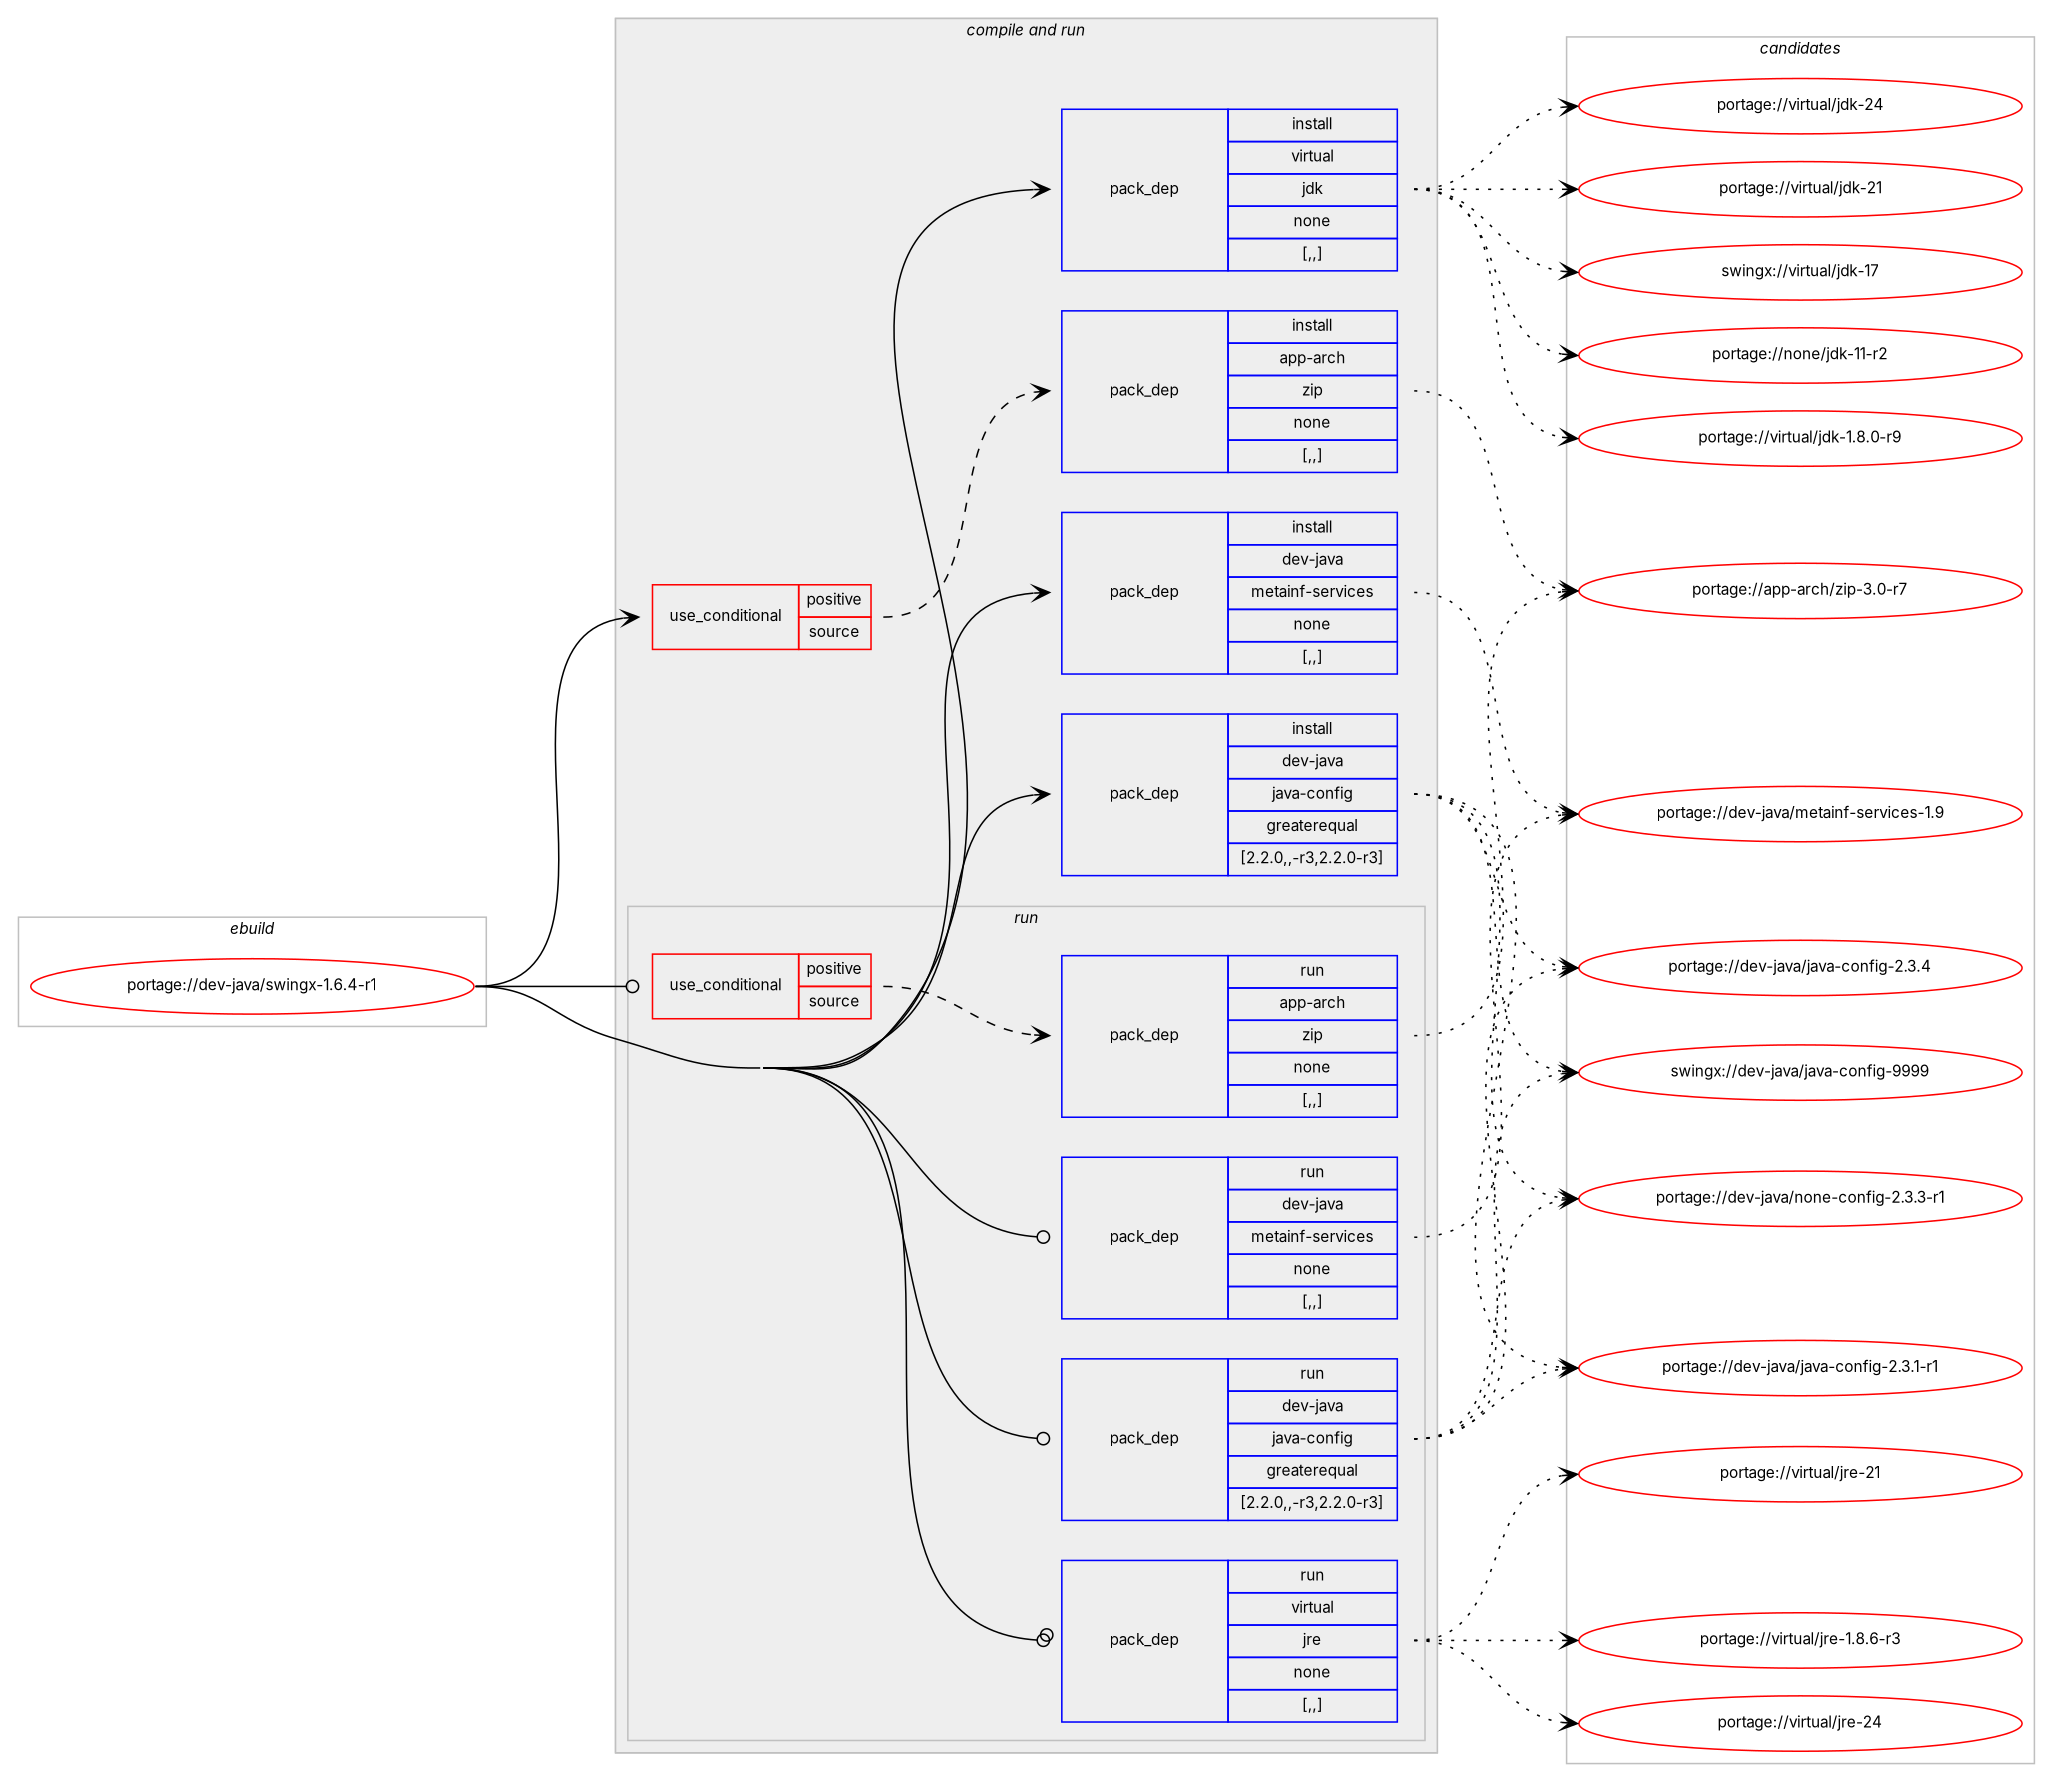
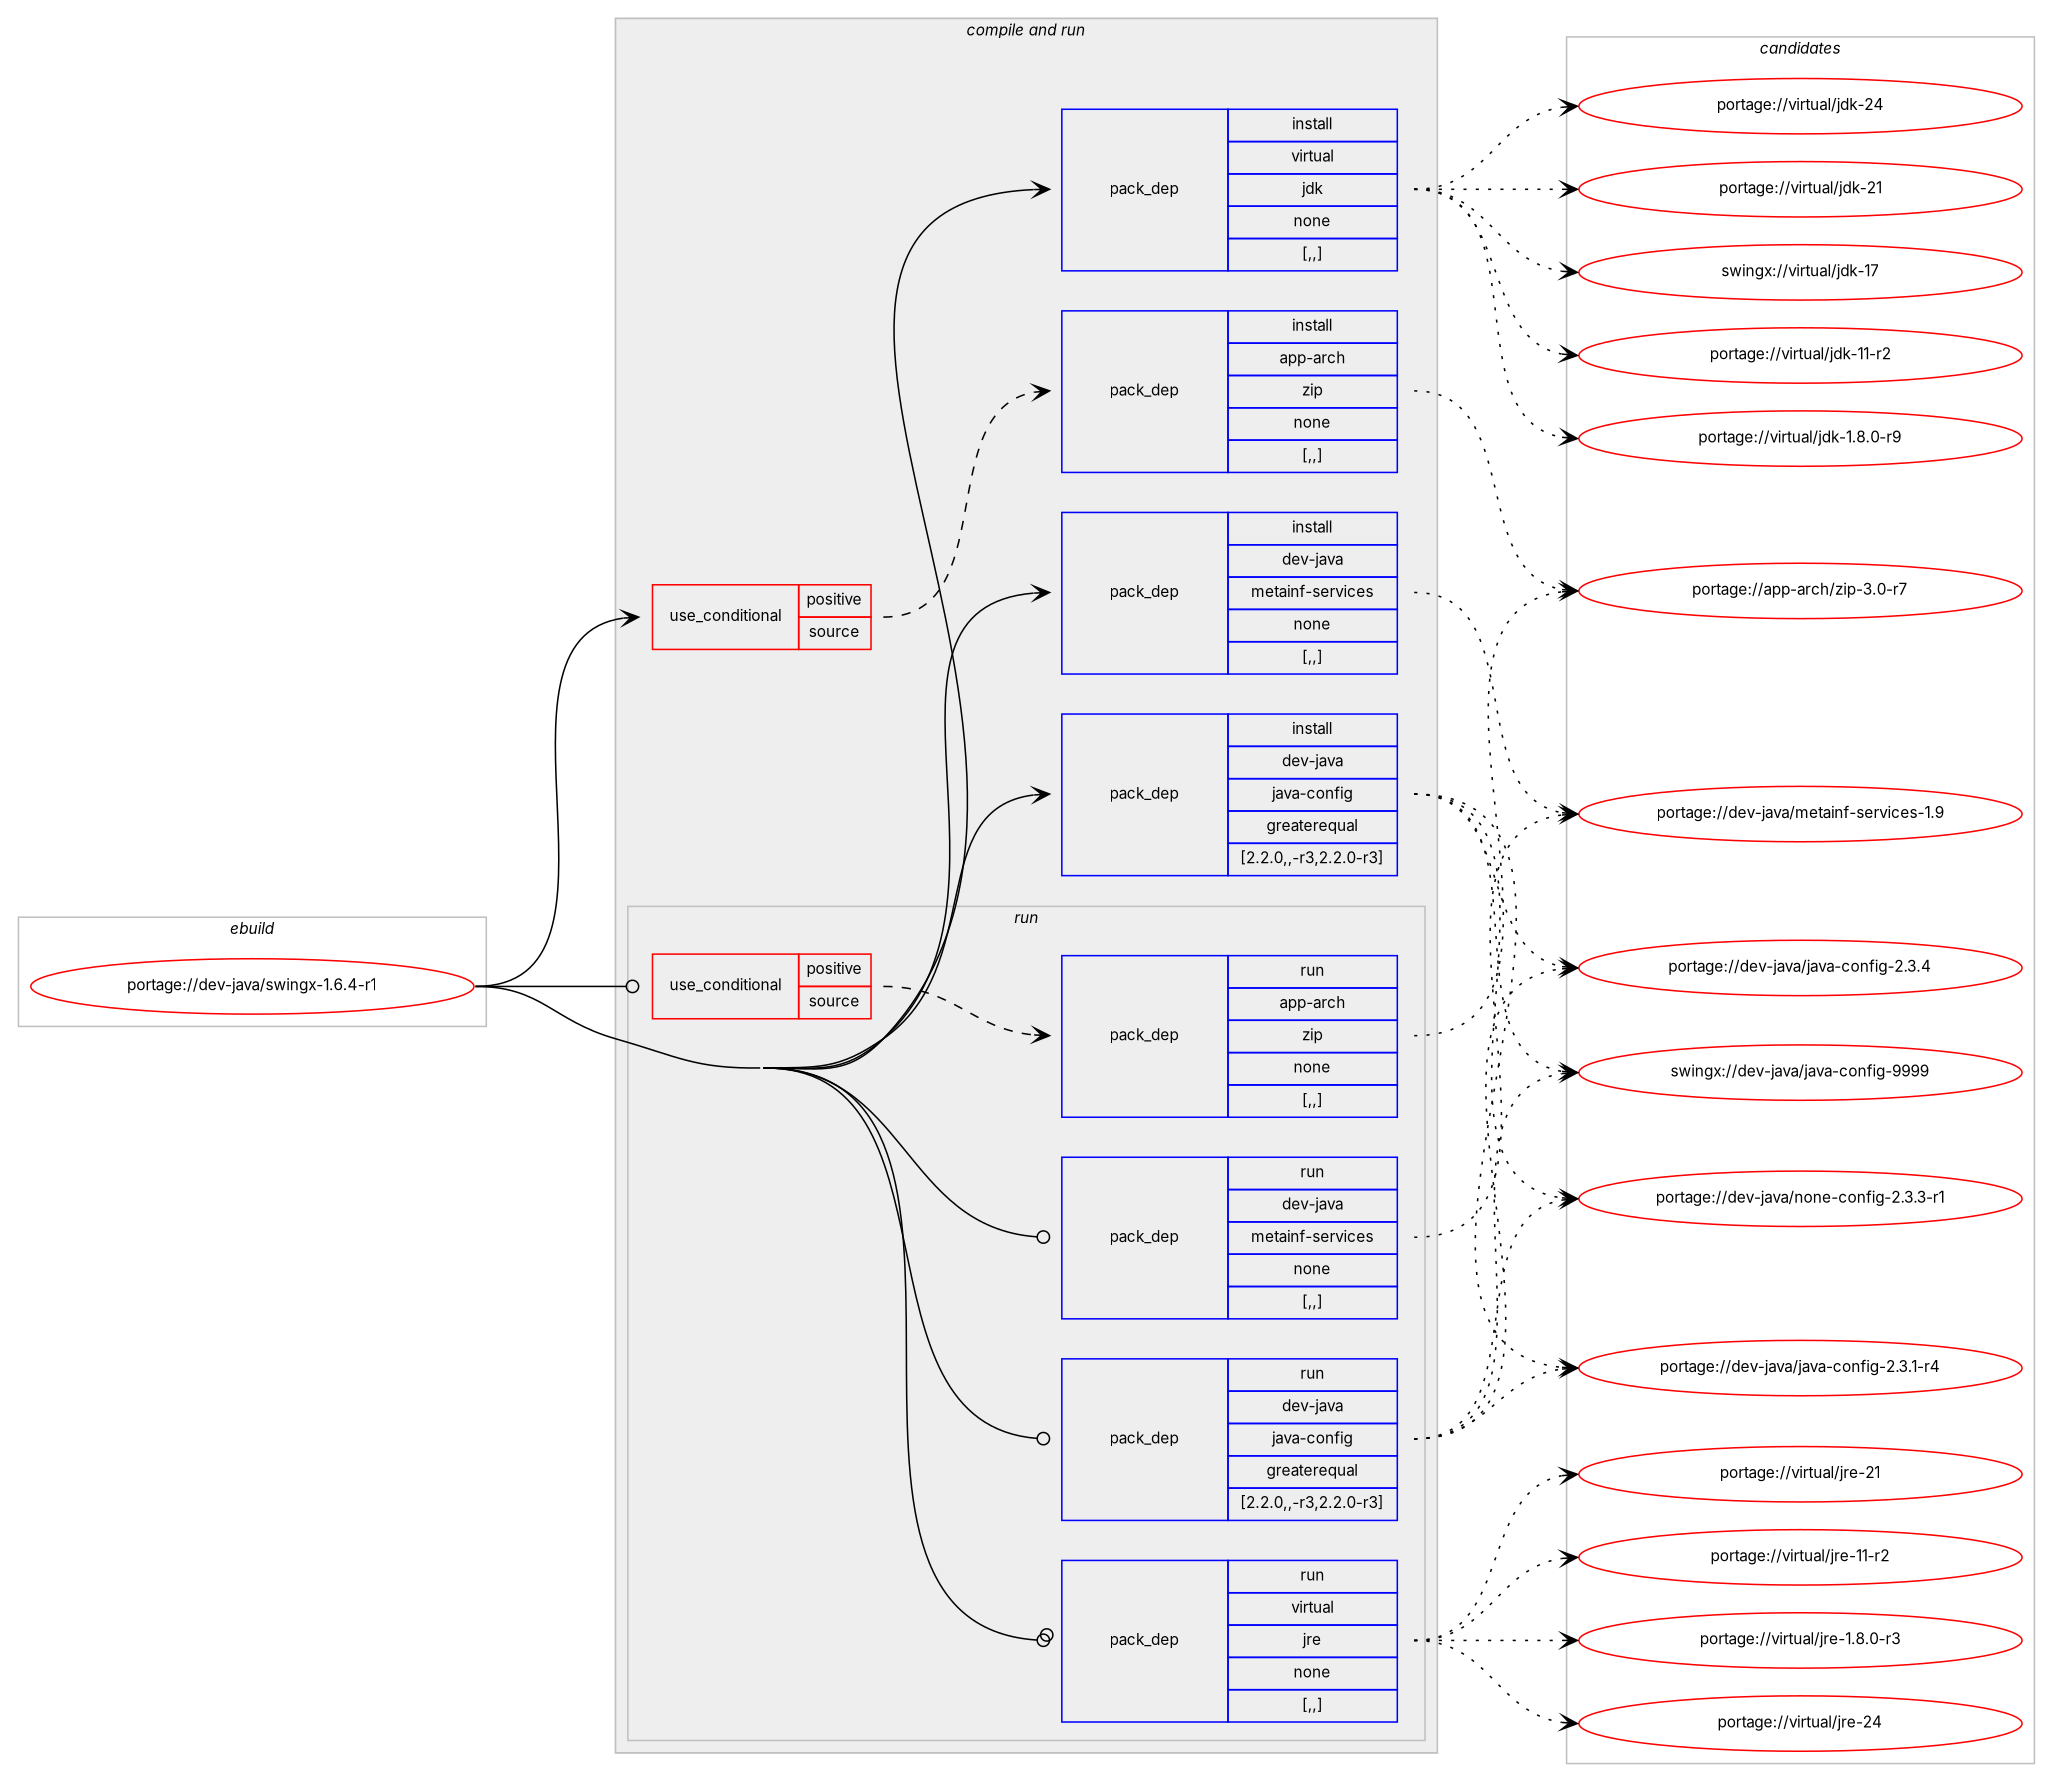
(1800, 355) -> (1800, 355)
(1800, 1368) -> (1800, 1368)
none -> (1800, 1557)
(1800, 1640) -> (1800, 1640)
